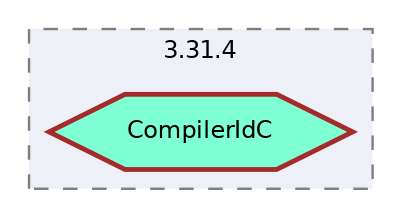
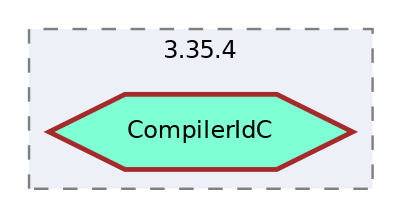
(201, 52) -> (201, 52)
